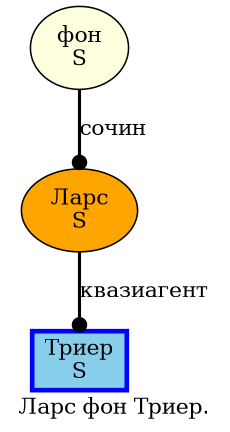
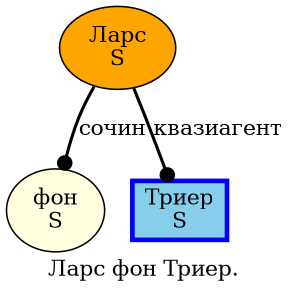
(79, 123) -> (78, 121)
